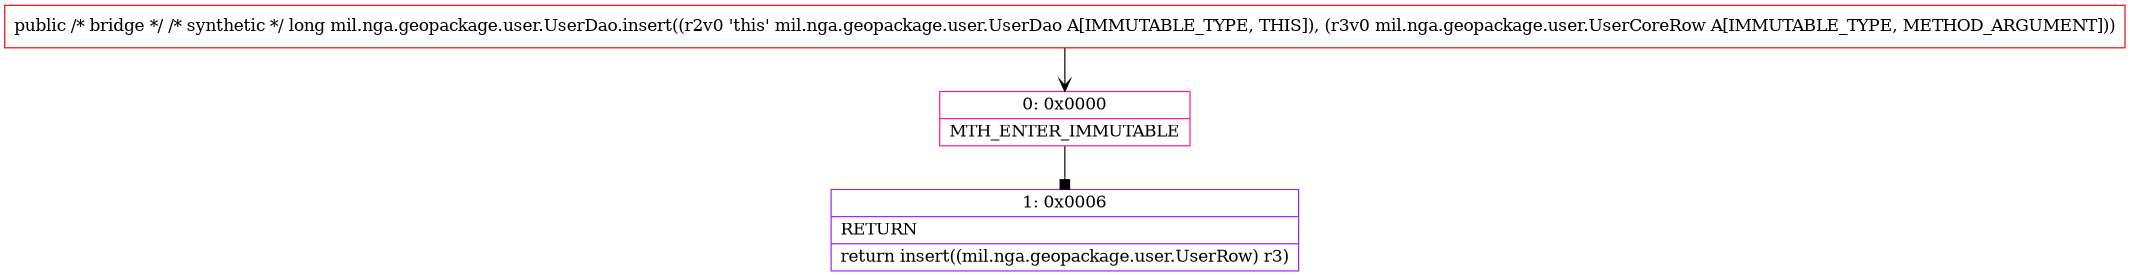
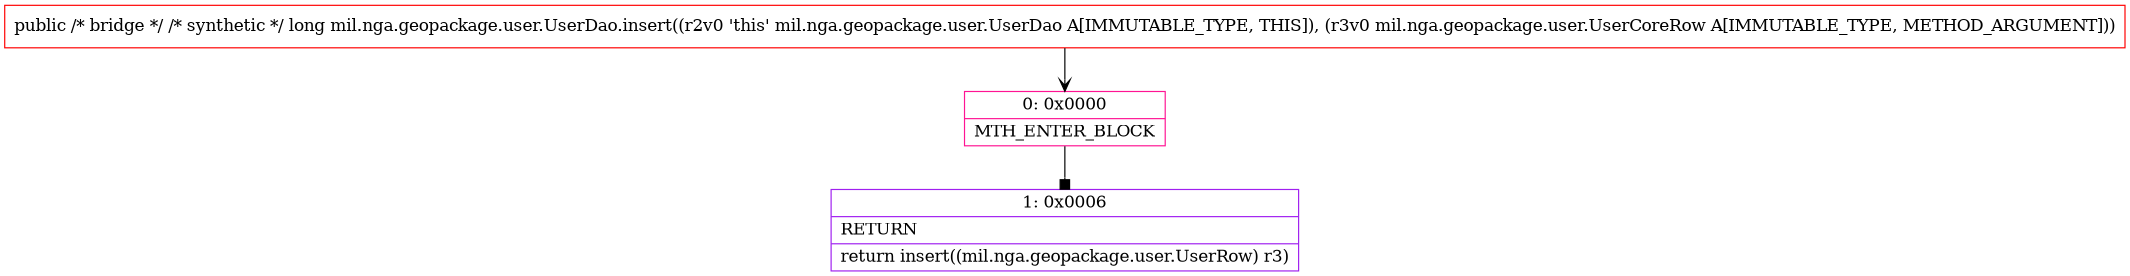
(1065, 132) -> (1065, 132)
